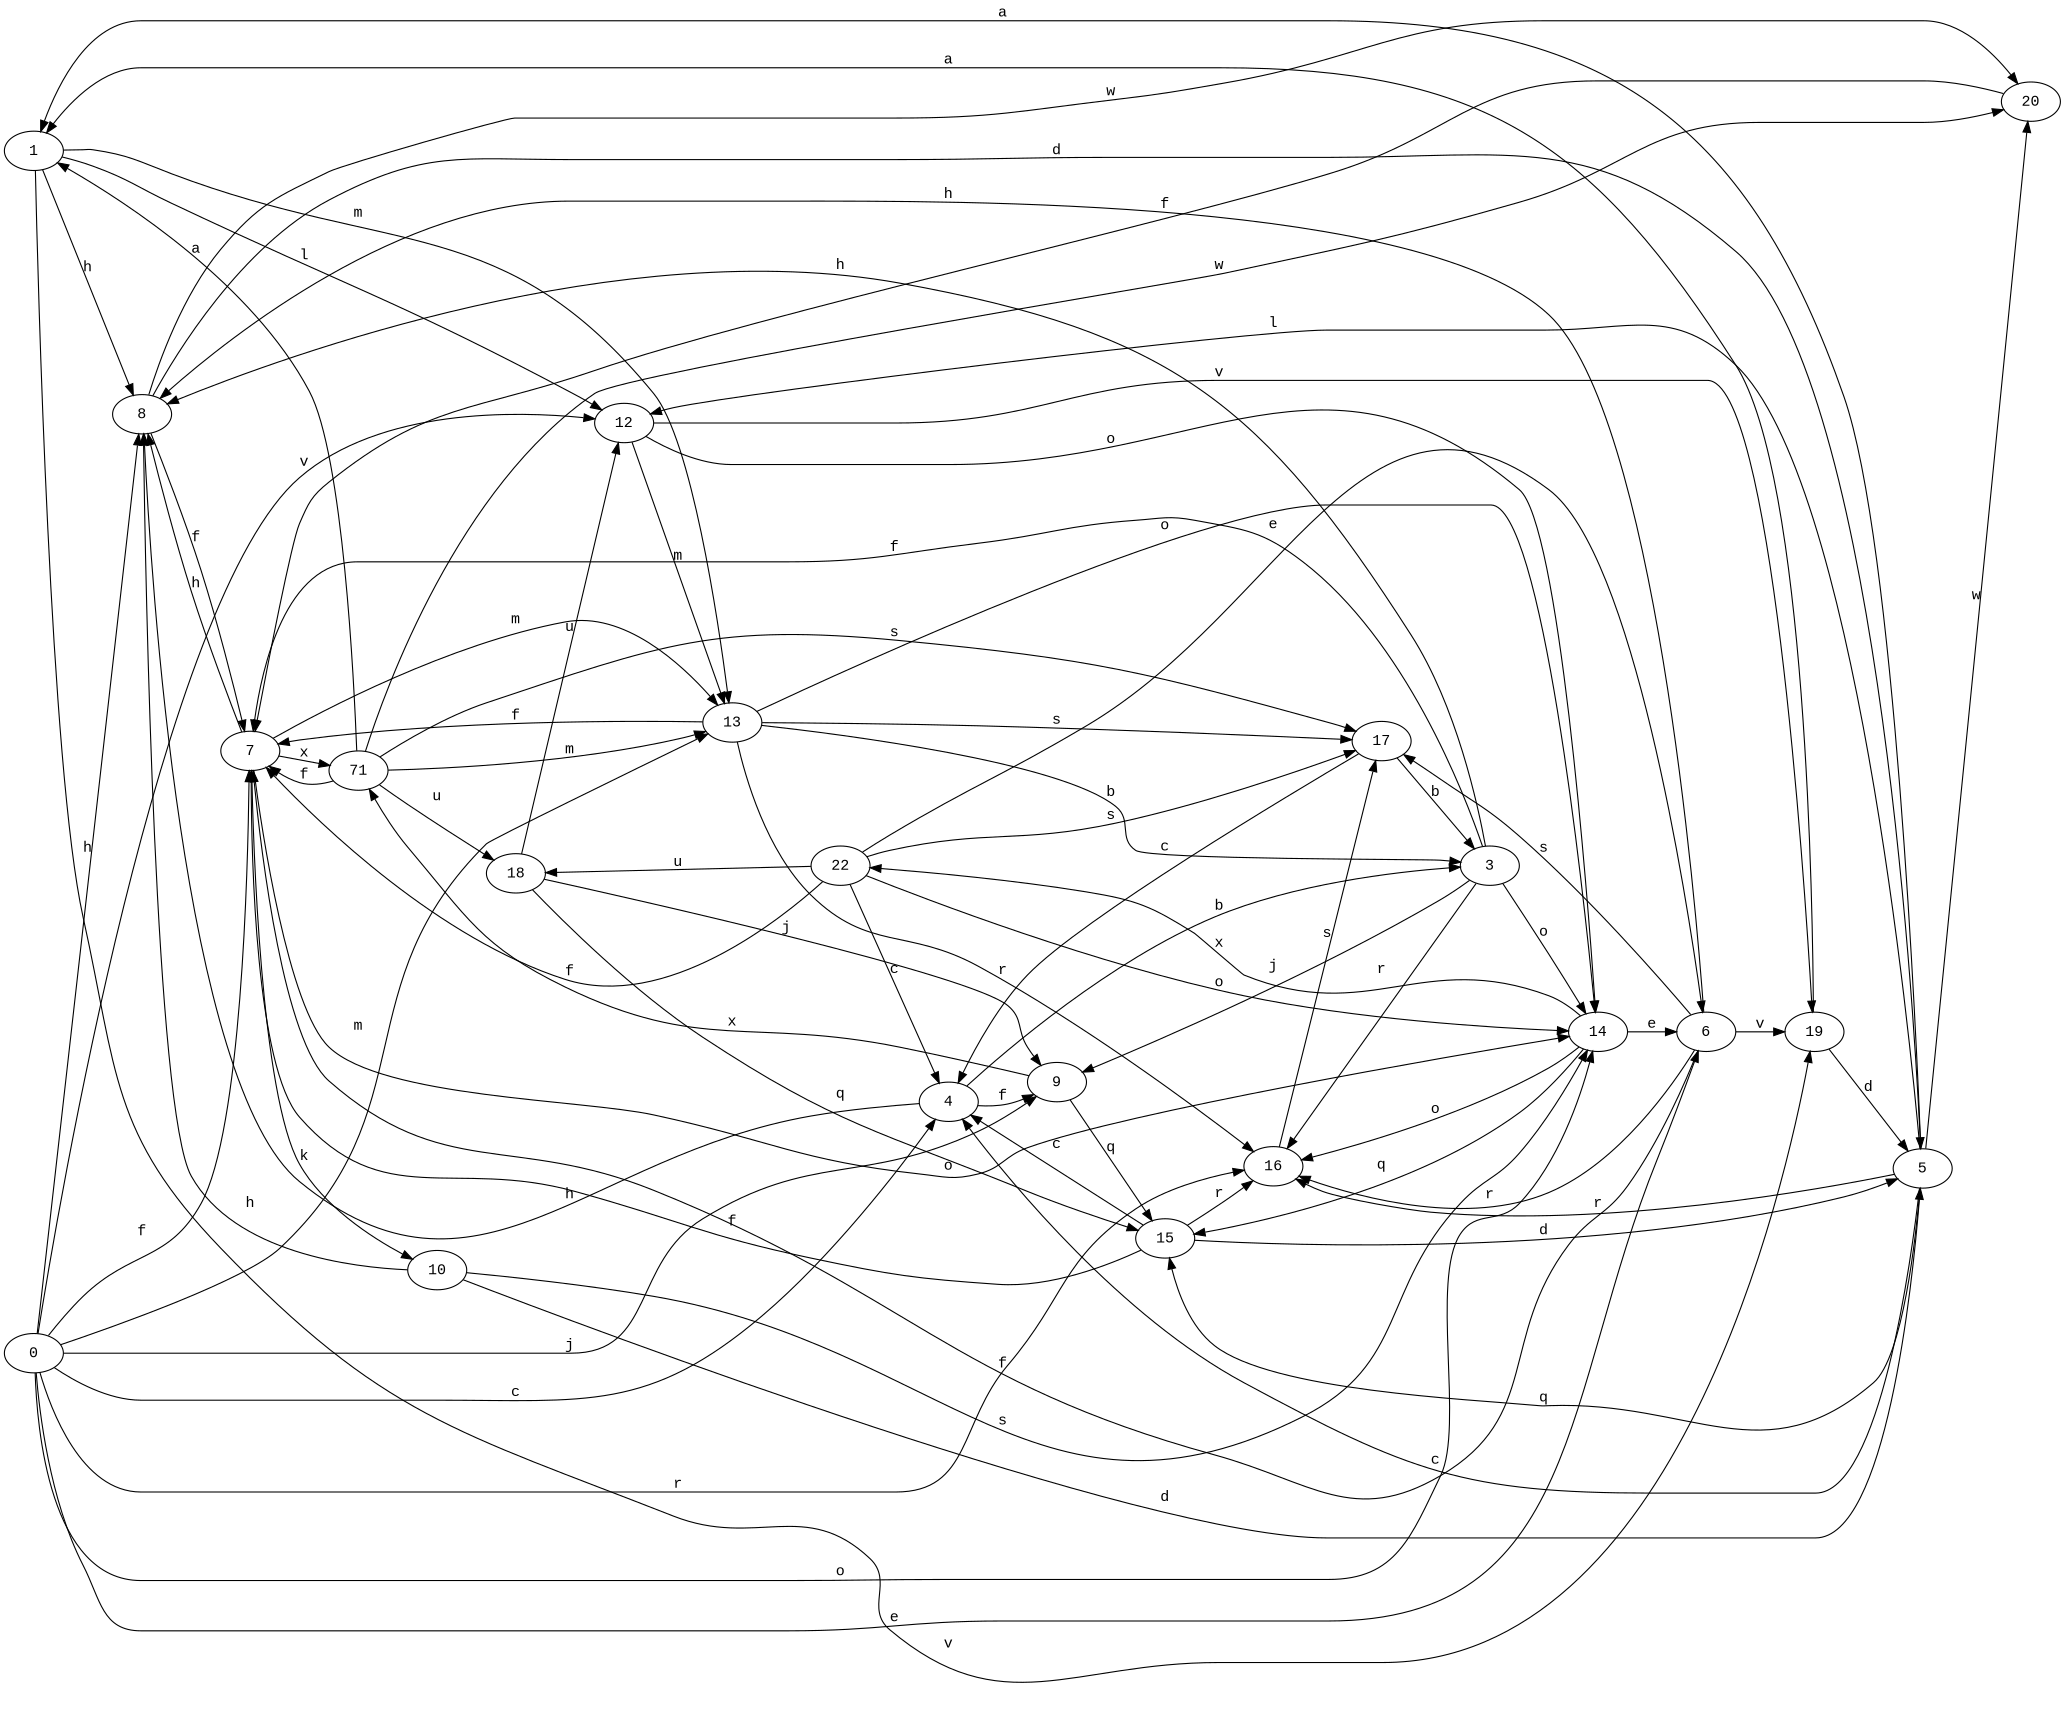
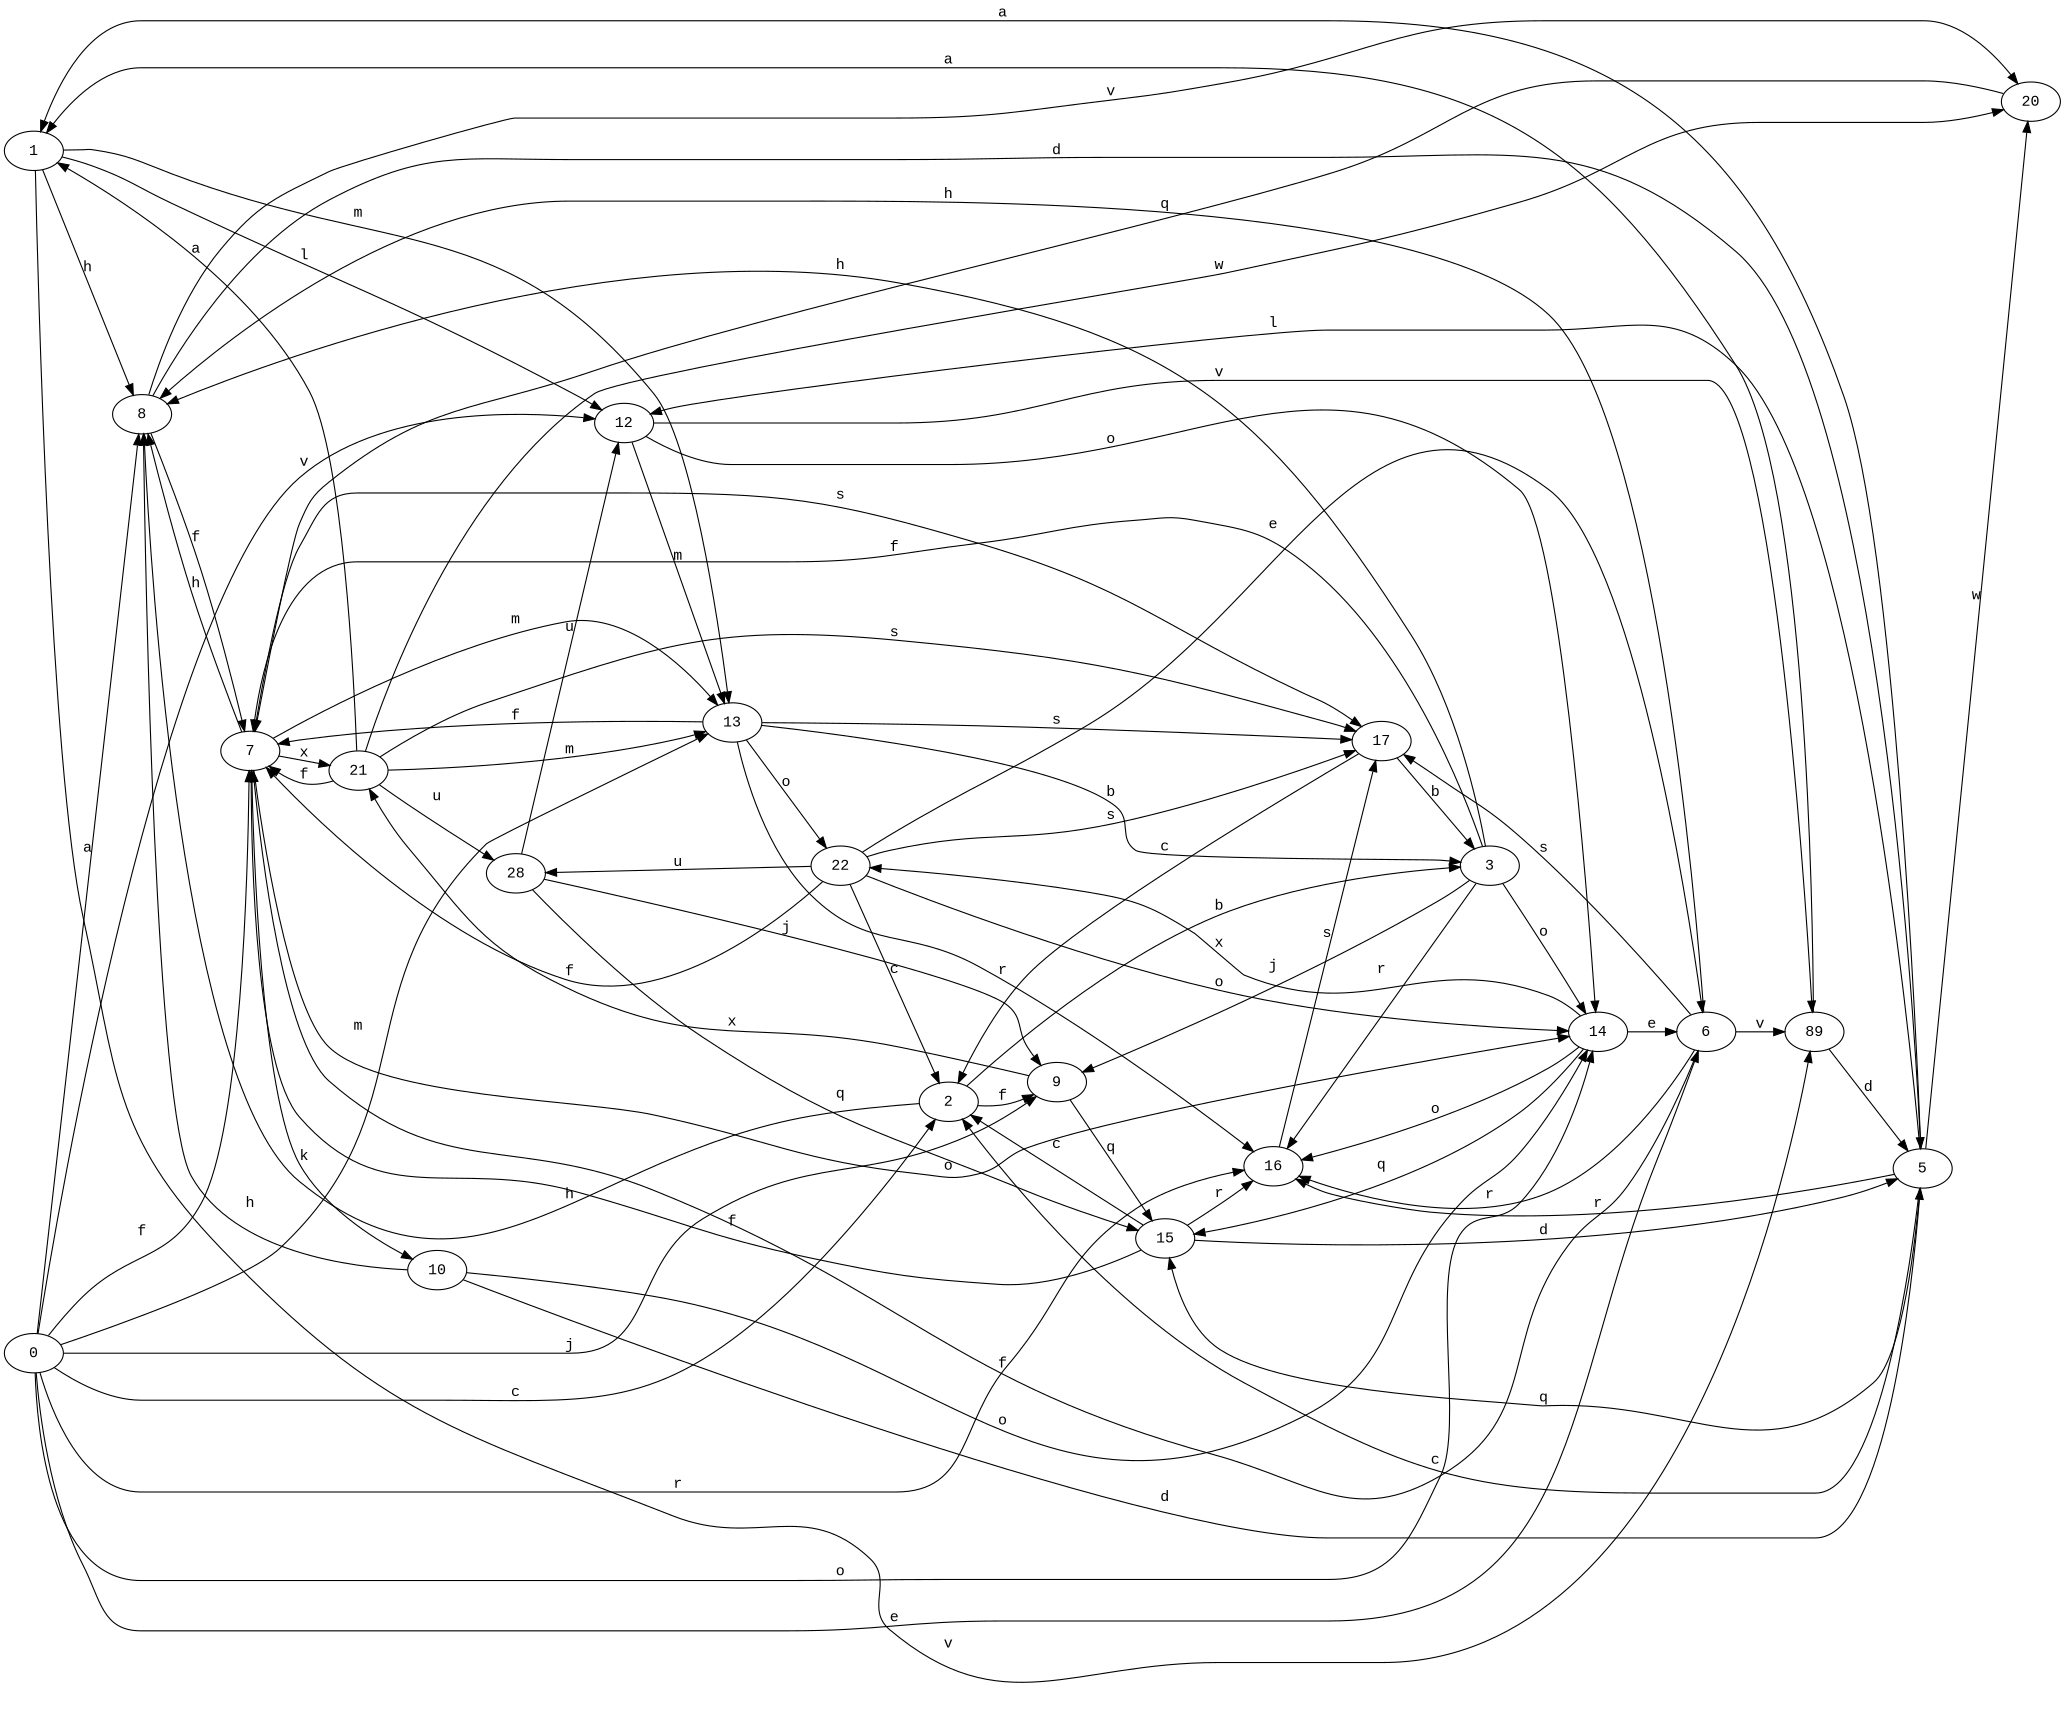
(1111, 91) -> (1111, 91)
(1165, 204) -> (1165, 204)
none -> (740, 495)
(1361, 505) -> (783, 789)
(359, 771) -> (359, 771)
(88, 848) -> (88, 848)
(516, 873) -> (516, 873)
(1814, 1032) -> (1814, 1032)
(949, 1102) -> (949, 1102)
(1003, 1420) -> (1003, 1420)
